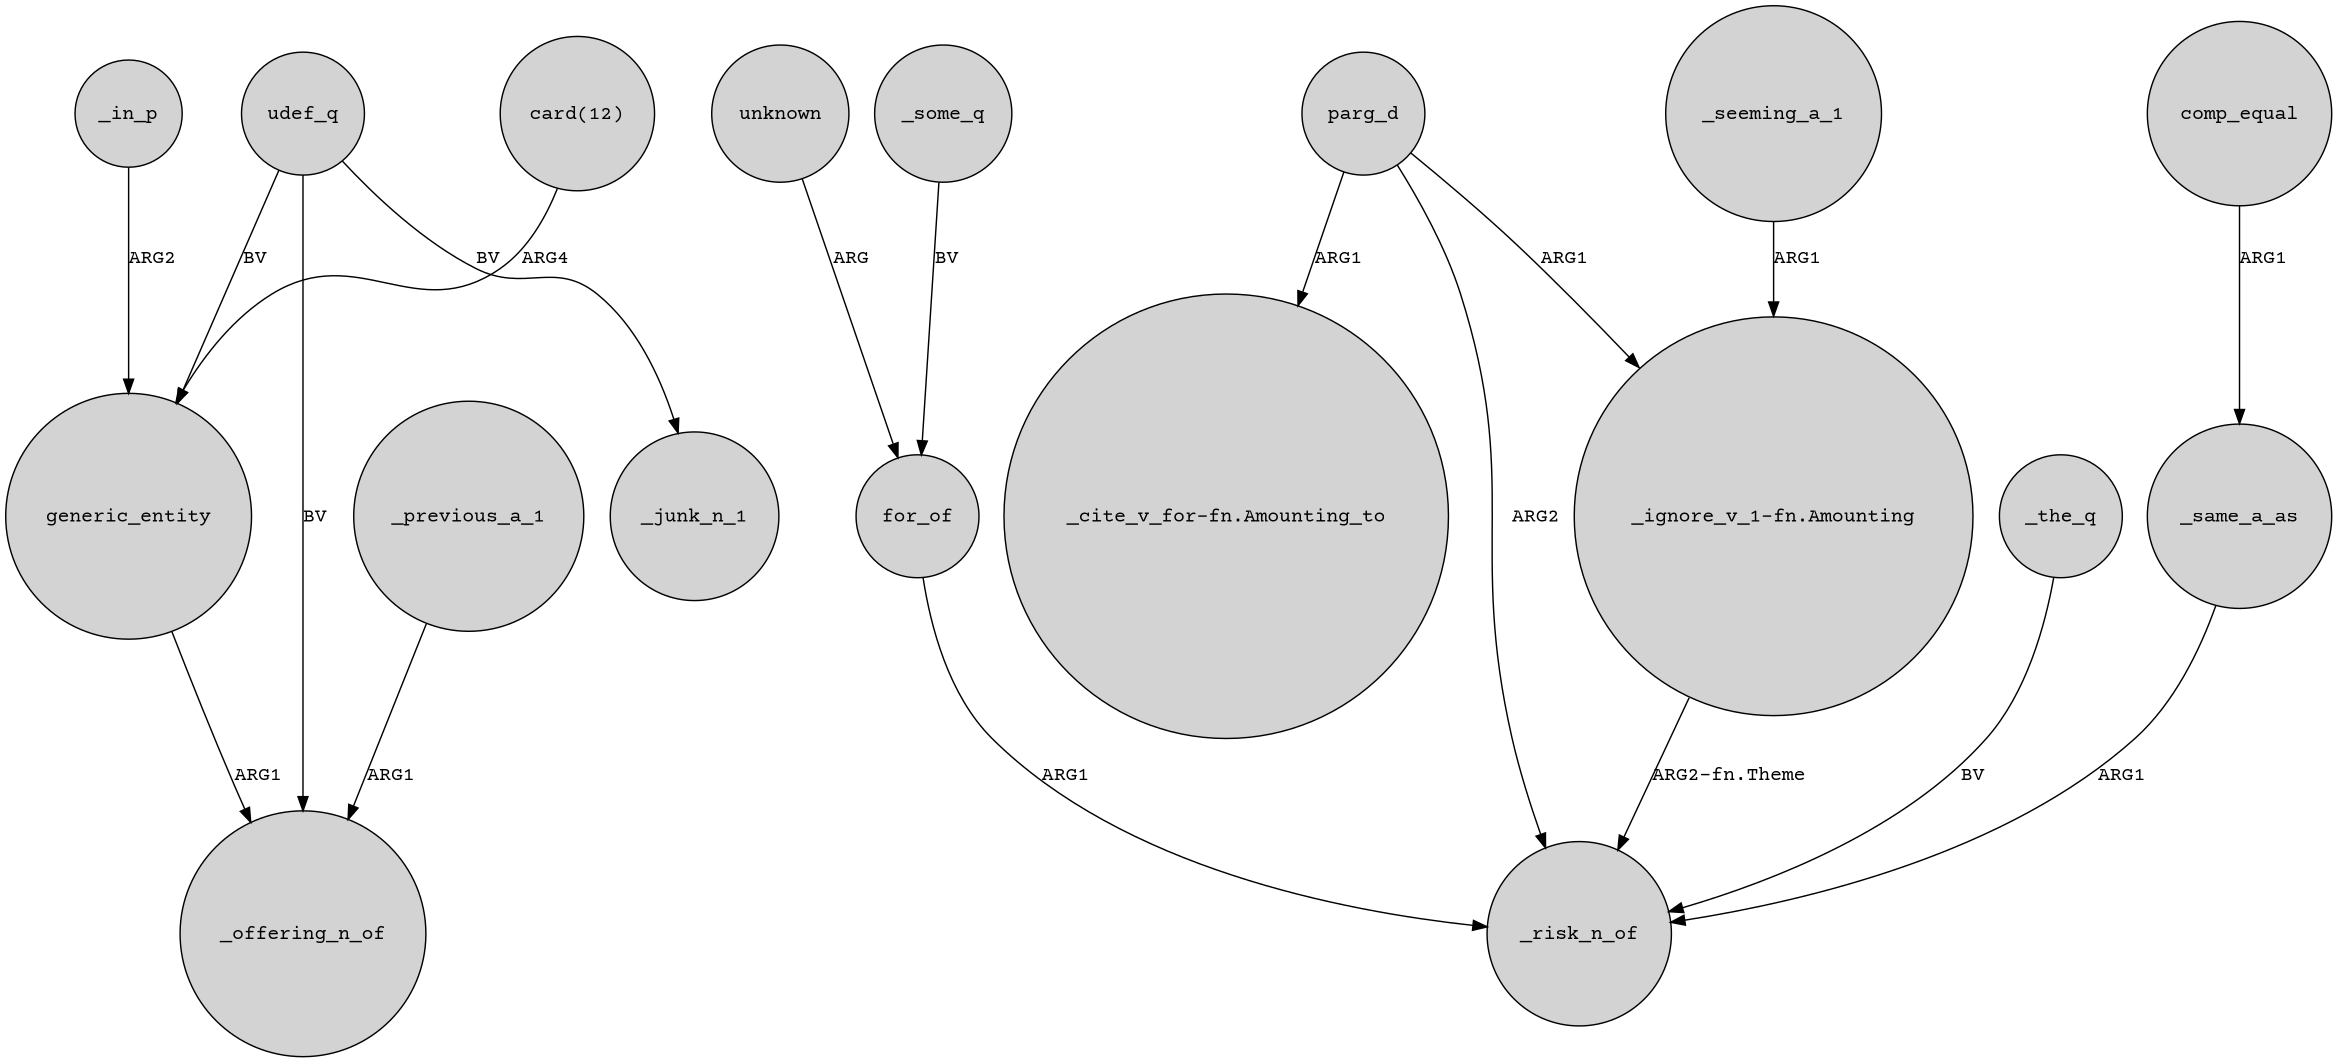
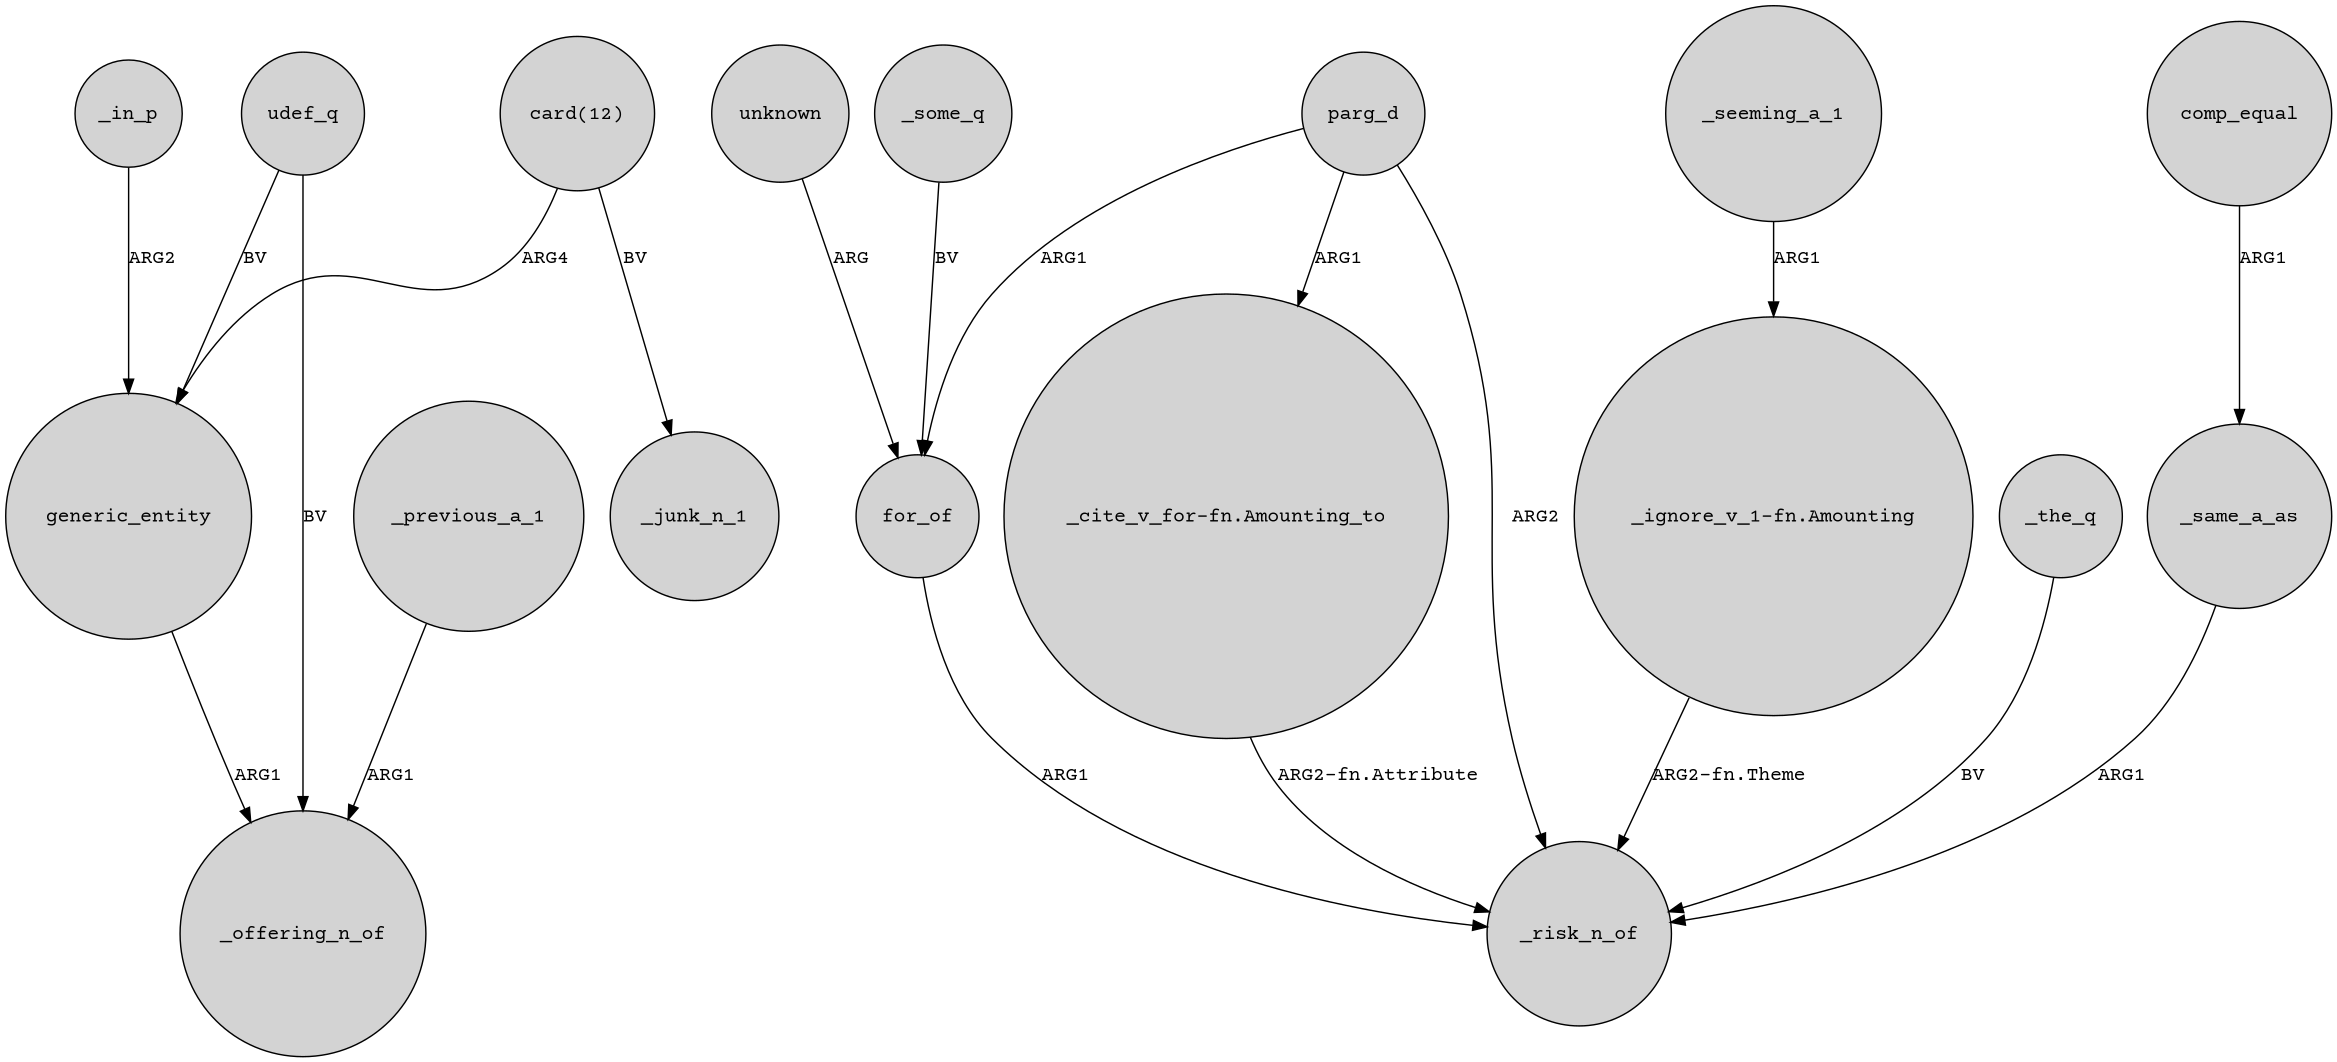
(1524, 251) -> (1066, 230)
(526, 278) -> (633, 304)
none -> (1344, 846)
